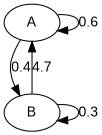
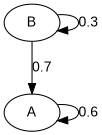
(11, 63) -> none
(42, 68) -> (42, 68)
